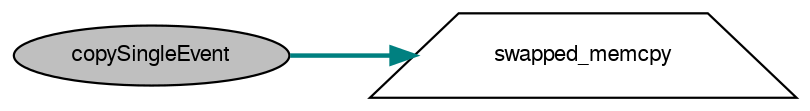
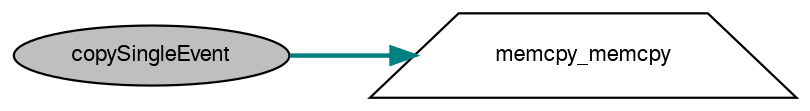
(583, 56) -> (583, 56)
